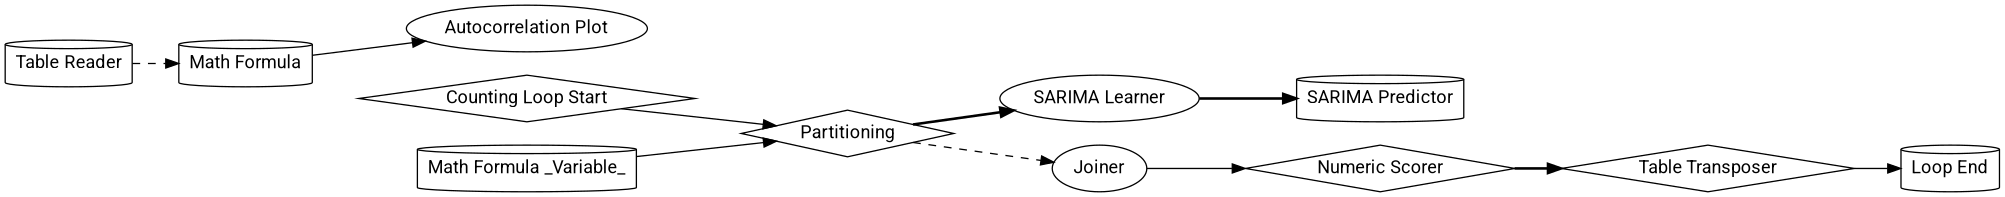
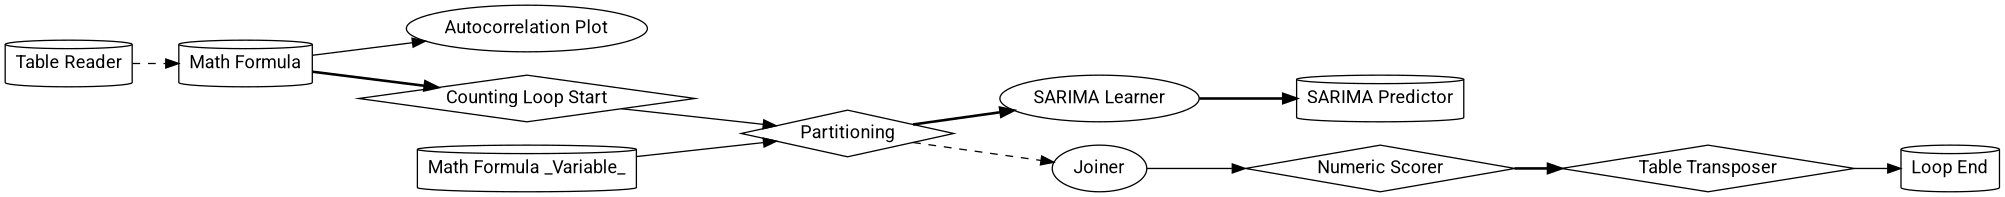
none -> (369, 79)
